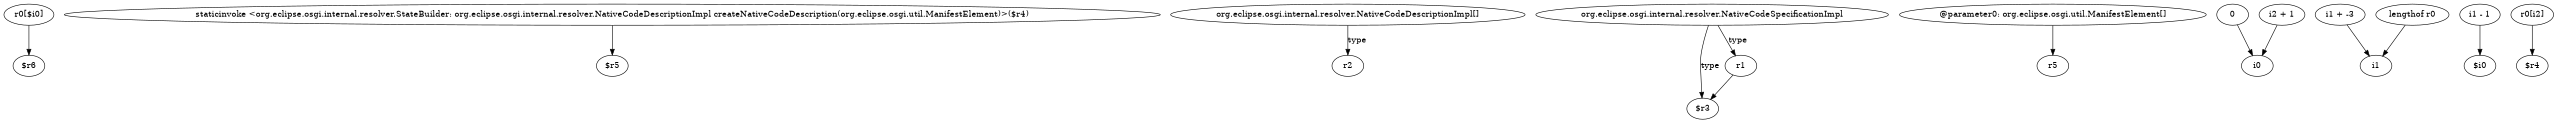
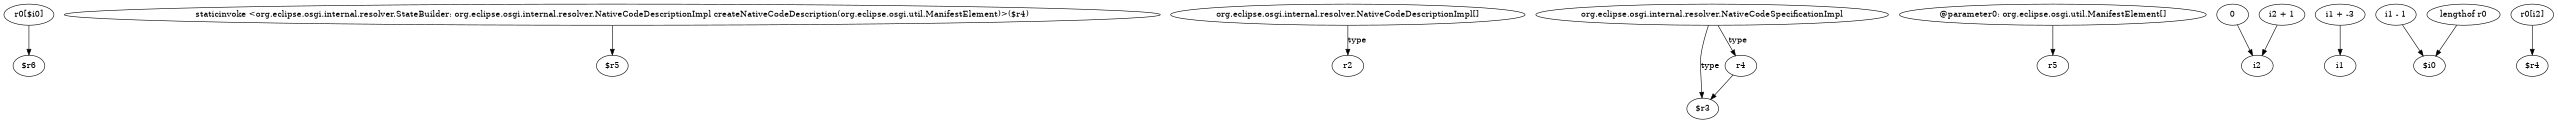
(2396, 38) -> (2448, 38)
(1741, 66) -> (1741, 66)
(2257, 66) -> (2257, 66)
